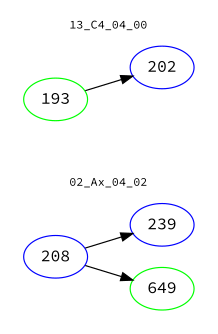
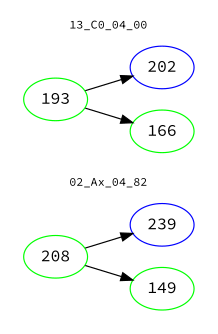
(109, 25) -> (109, 25)
none -> (162, 131)
(109, 183) -> (109, 183)
(56, 257) -> (56, 257)
(162, 289) -> (162, 289)
